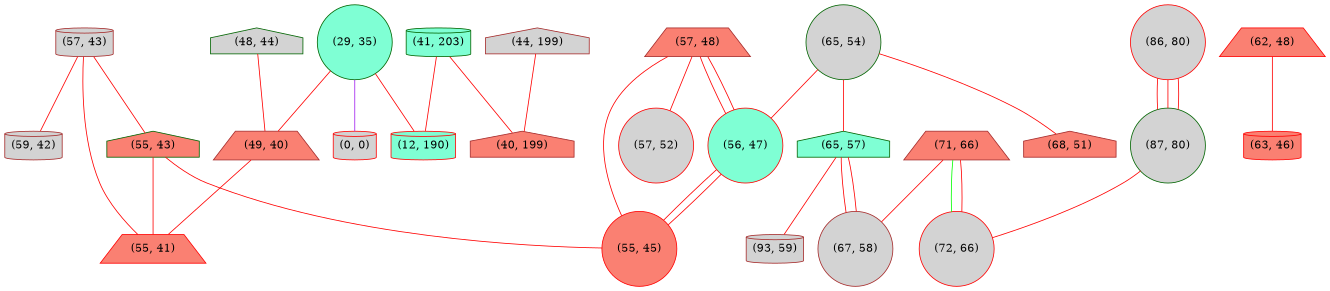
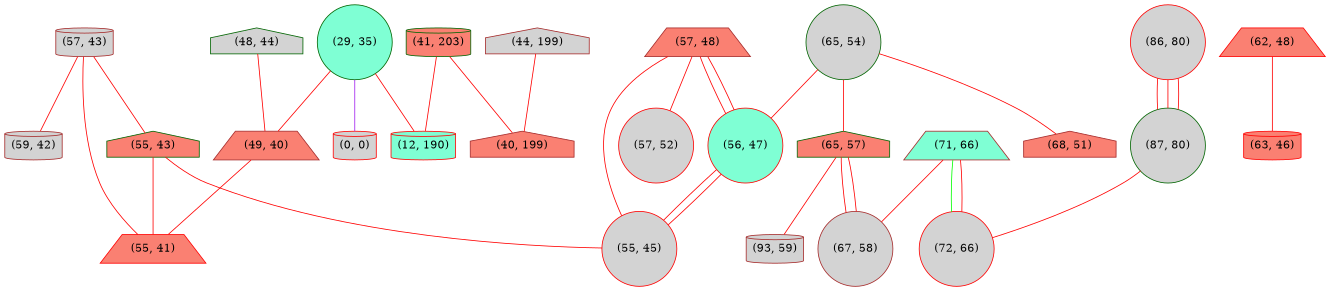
(438, 42) -> (438, 42)
(843, 146) -> (843, 146)
(957, 146) -> (957, 146)
(639, 249) -> (639, 249)
